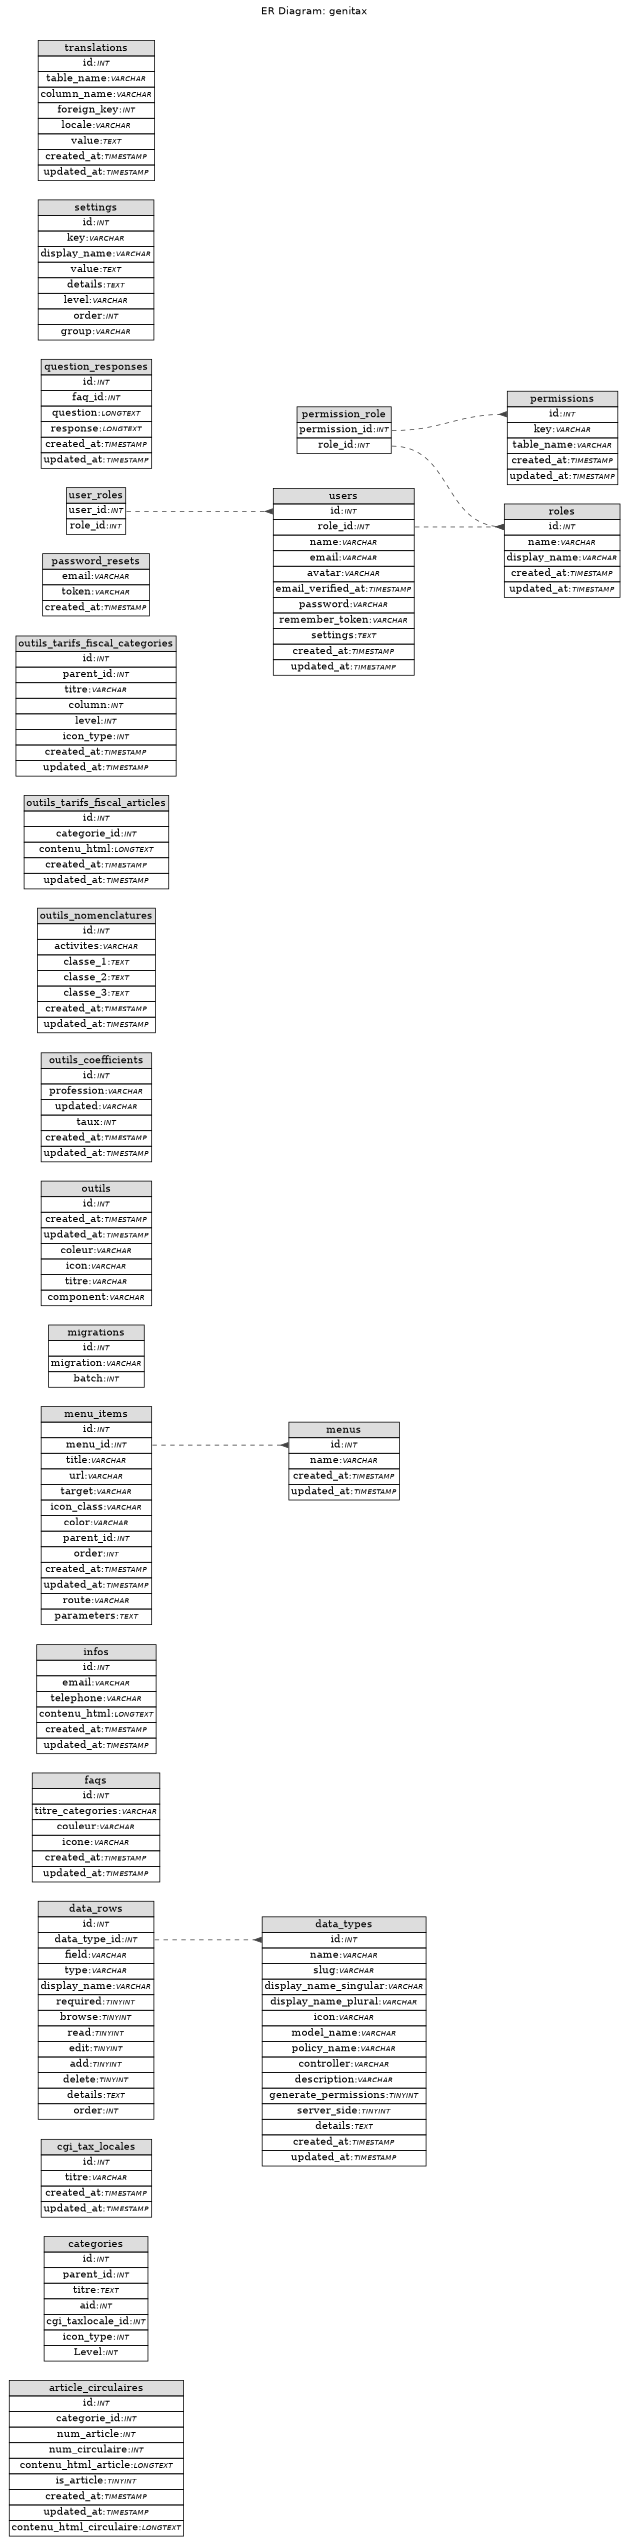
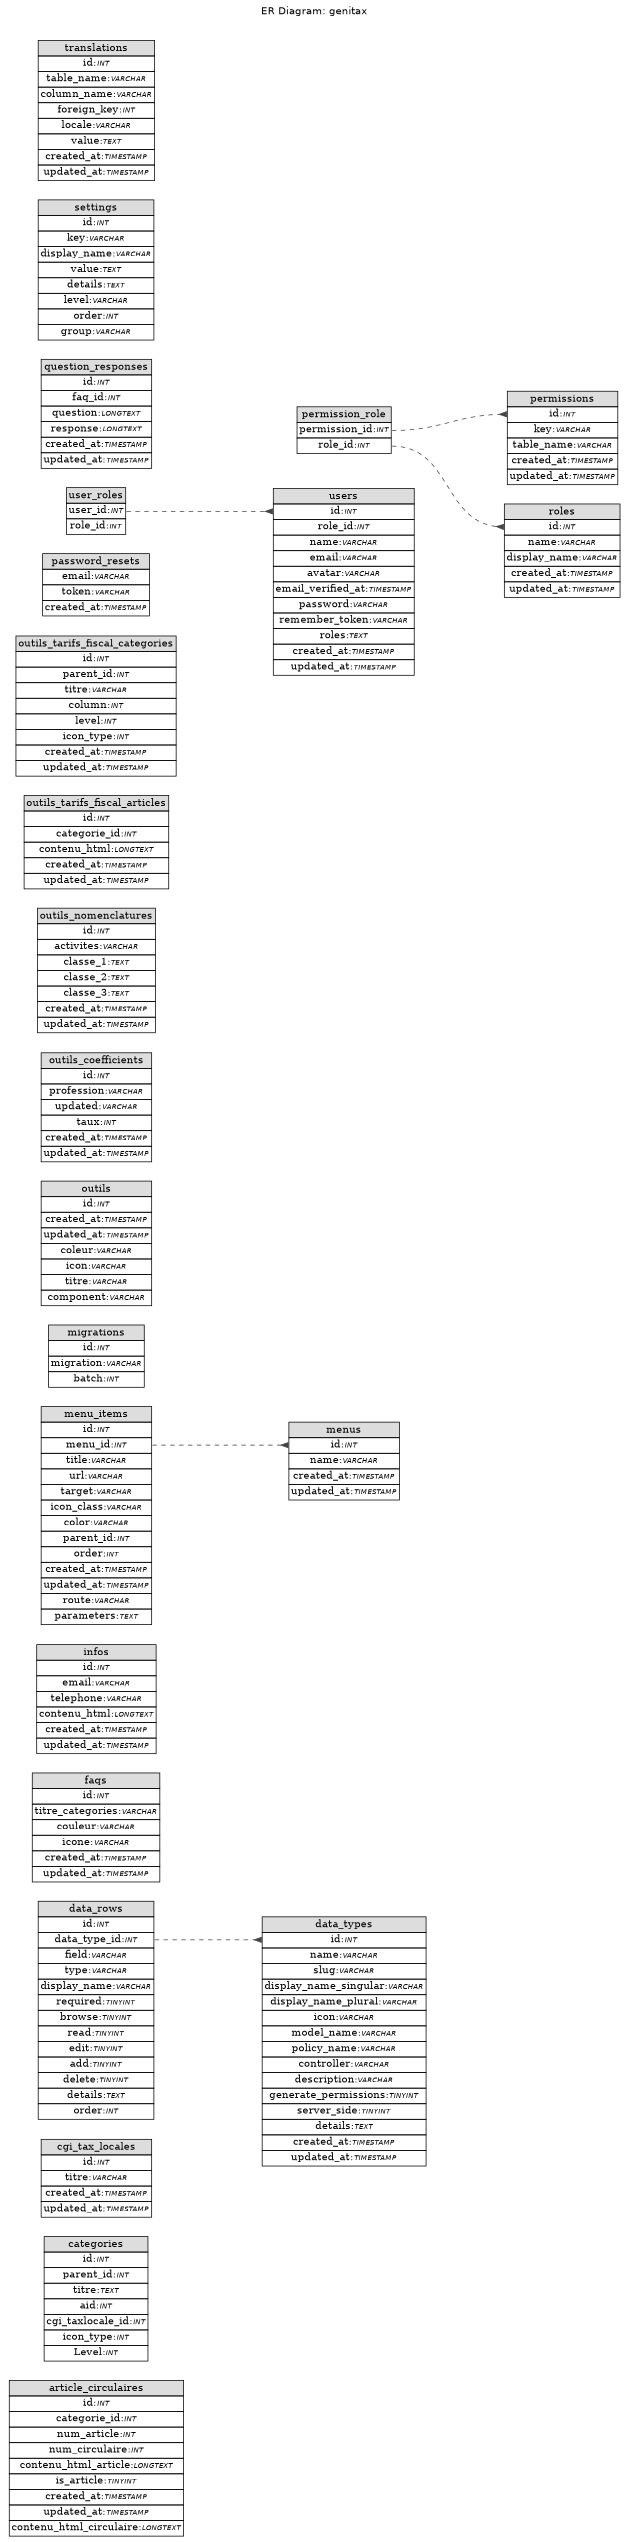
(456, 527) -> none
(334, 635) -> (334, 635)
